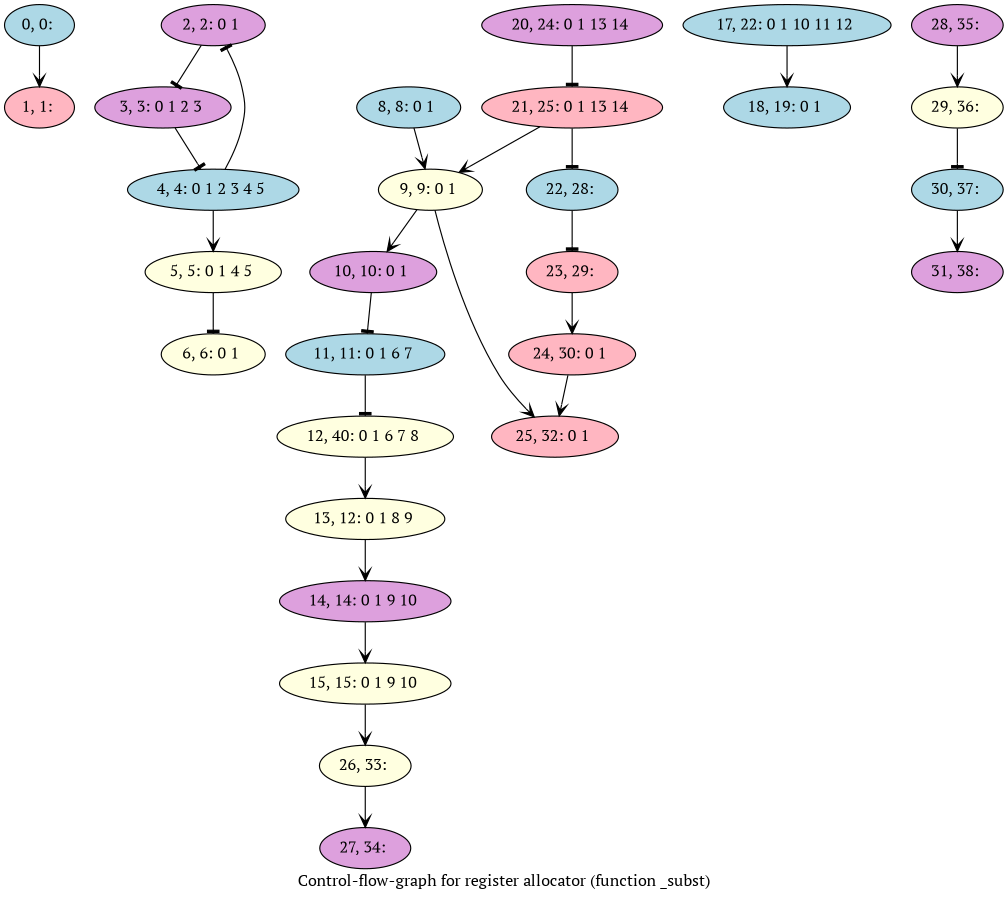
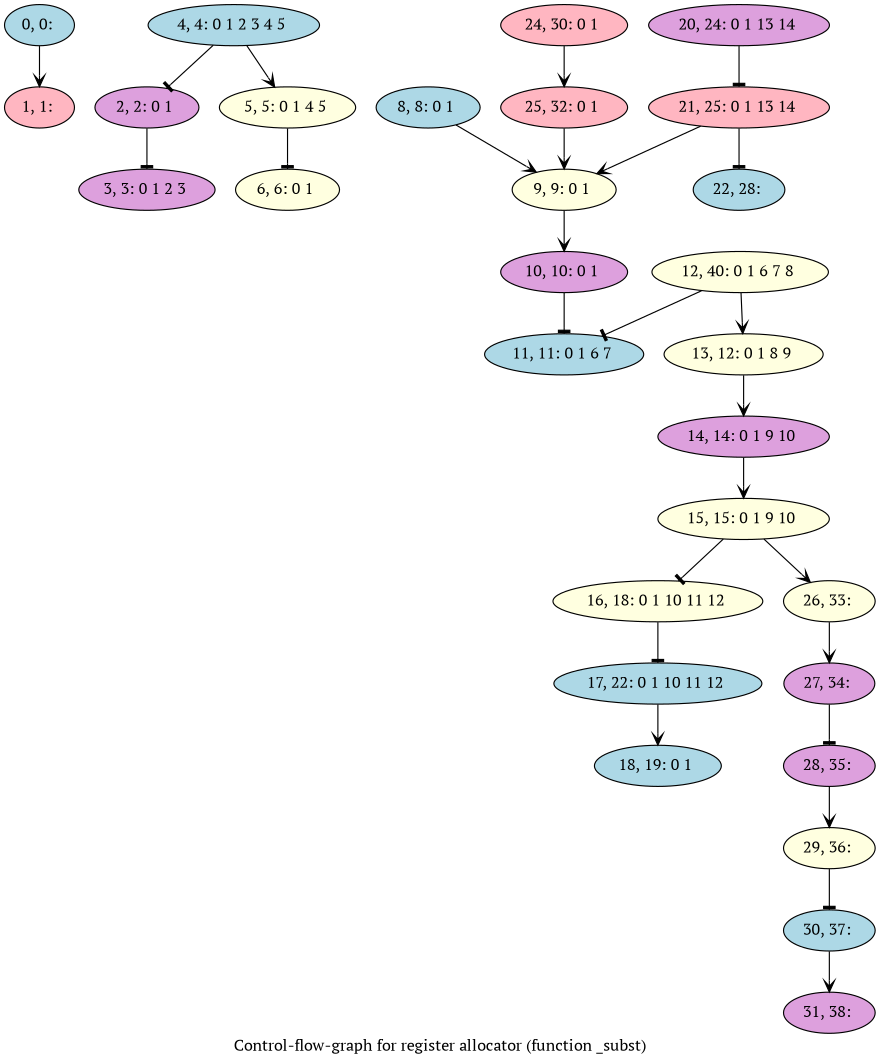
(186, 146) -> none
(572, 272) -> none
(469, 315) -> (564, 143)
(365, 393) -> (654, 312)
none -> (658, 601)
none -> (829, 722)
